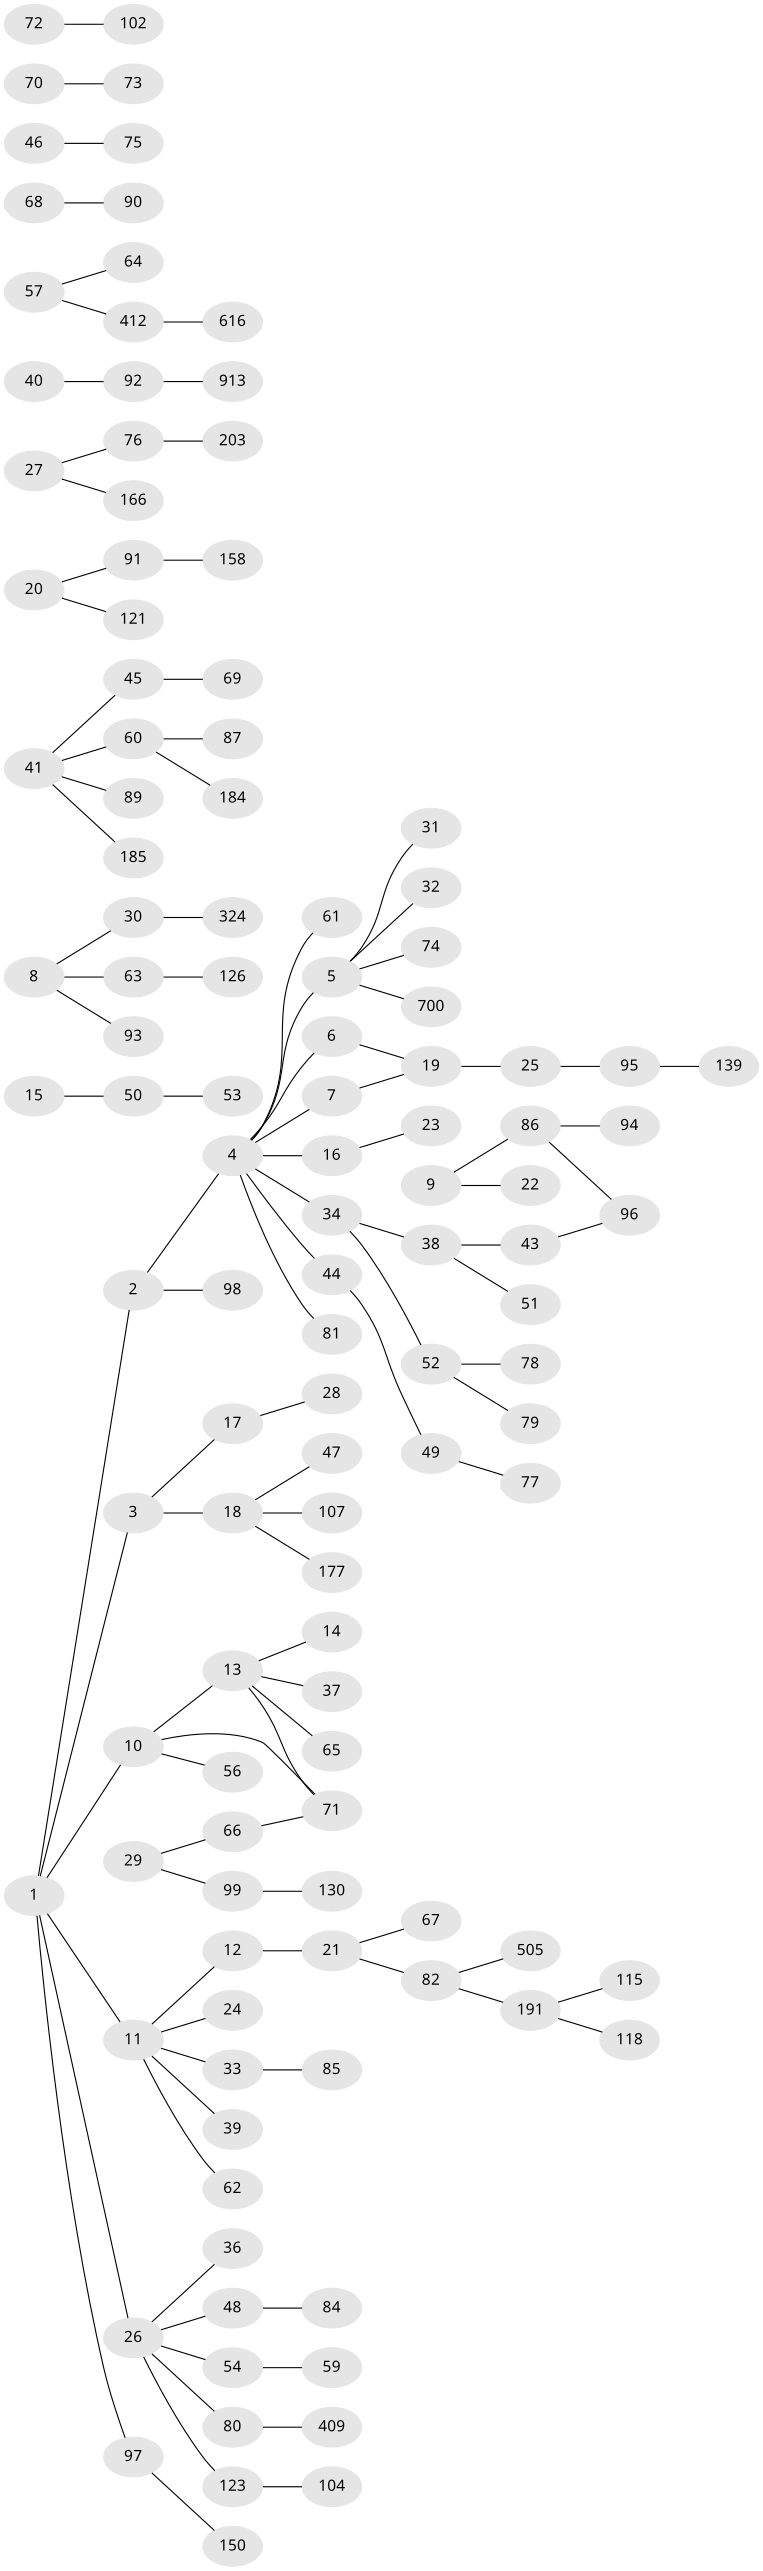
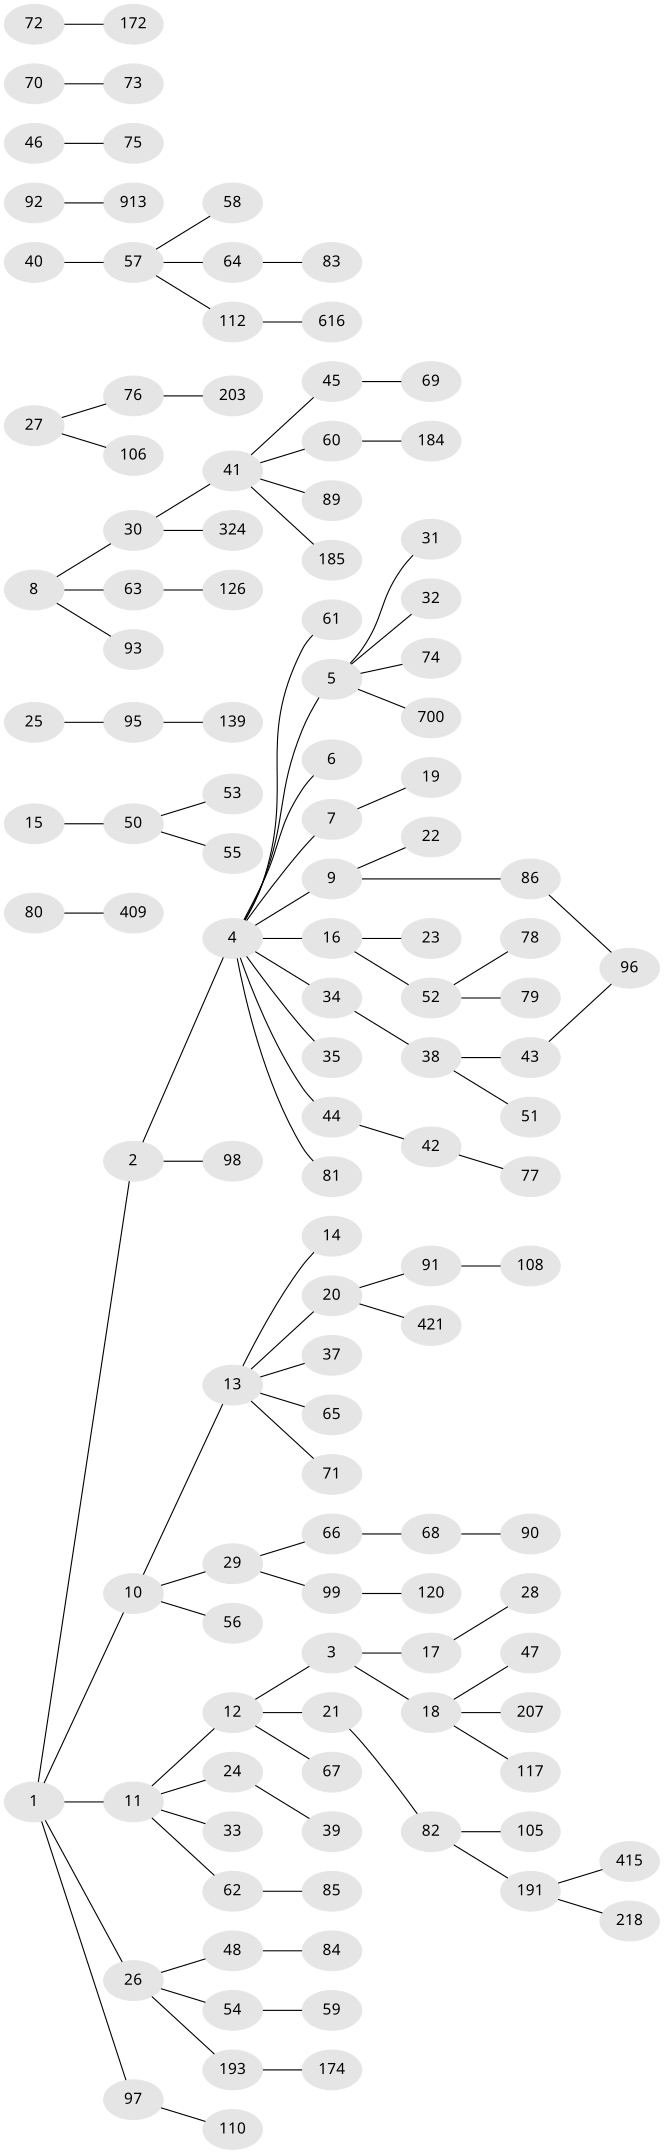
(133, 24) -> (133, 24)
none -> (233, 203)
none -> (332, 262)
(133, 322) -> (233, 322)
(84, 382) -> (84, 262)
(133, 501) -> (133, 455)
none -> (183, 501)
(233, 560) -> (530, 1266)
(133, 620) -> (431, 1326)
(233, 739) -> none
none -> (233, 854)
none -> (282, 909)
(382, 1052) -> none
none -> (332, 1058)
(481, 1066) -> none
(630, 1126) -> none
(389, 1286) -> (382, 968)
none -> (282, 1340)
(431, 1453) -> (431, 1147)
(332, 1513) -> (530, 1713)
(332, 1573) -> (530, 1772)
(84, 1704) -> (282, 1683)
(249, 1738) -> (183, 1579)
(282, 1821) -> (382, 1534)
(332, 1891) -> (431, 1594)
(382, 1936) -> (282, 1742)
(530, 1951) -> (530, 1832)
(630, 1981) -> (630, 1861)
(630, 2040) -> (630, 1921)
(282, 2070) -> (282, 1891)
(183, 2085) -> (282, 1802)
(233, 2249) -> none
(183, 2383) -> none
(233, 2487) -> (233, 2070)
(332, 2487) -> (332, 2070)
(233, 2546) -> (233, 2129)
